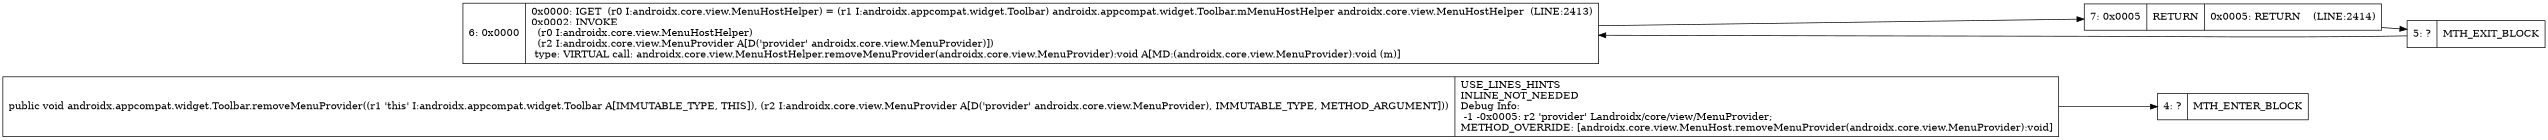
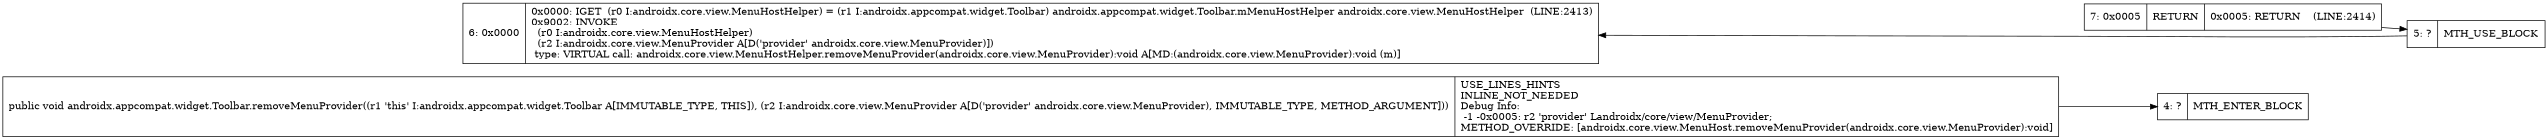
(578, 22) -> (578, 22)
(1838, 22) -> none
(2491, 34) -> (2491, 34)
